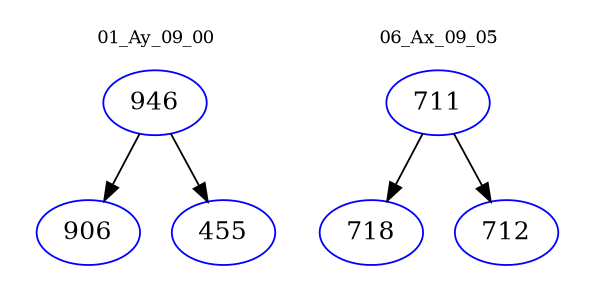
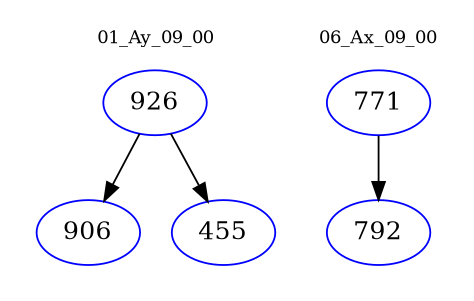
(439, 39) -> (379, 39)
(155, 103) -> (155, 103)
(438, 103) -> (379, 103)
(371, 233) -> none
(507, 233) -> (379, 233)
